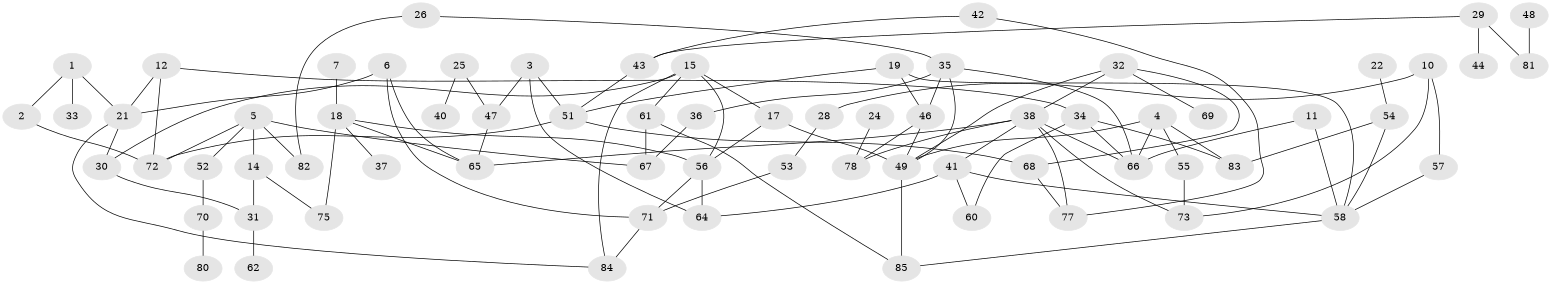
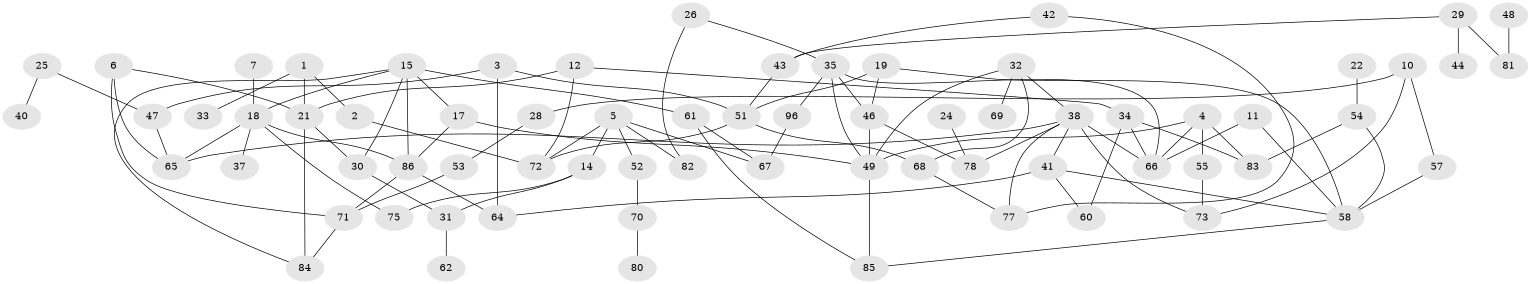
none -> (319, 90)
(696, 117) -> (792, 117)
(702, 167) -> (408, 167)
